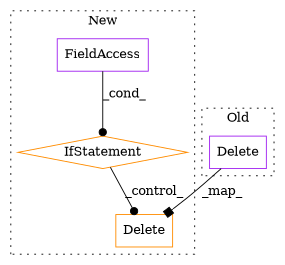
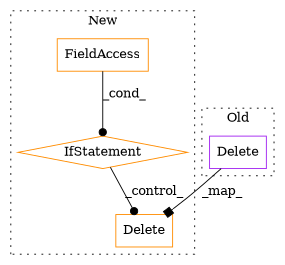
(103, 55) -> (103, 55)
